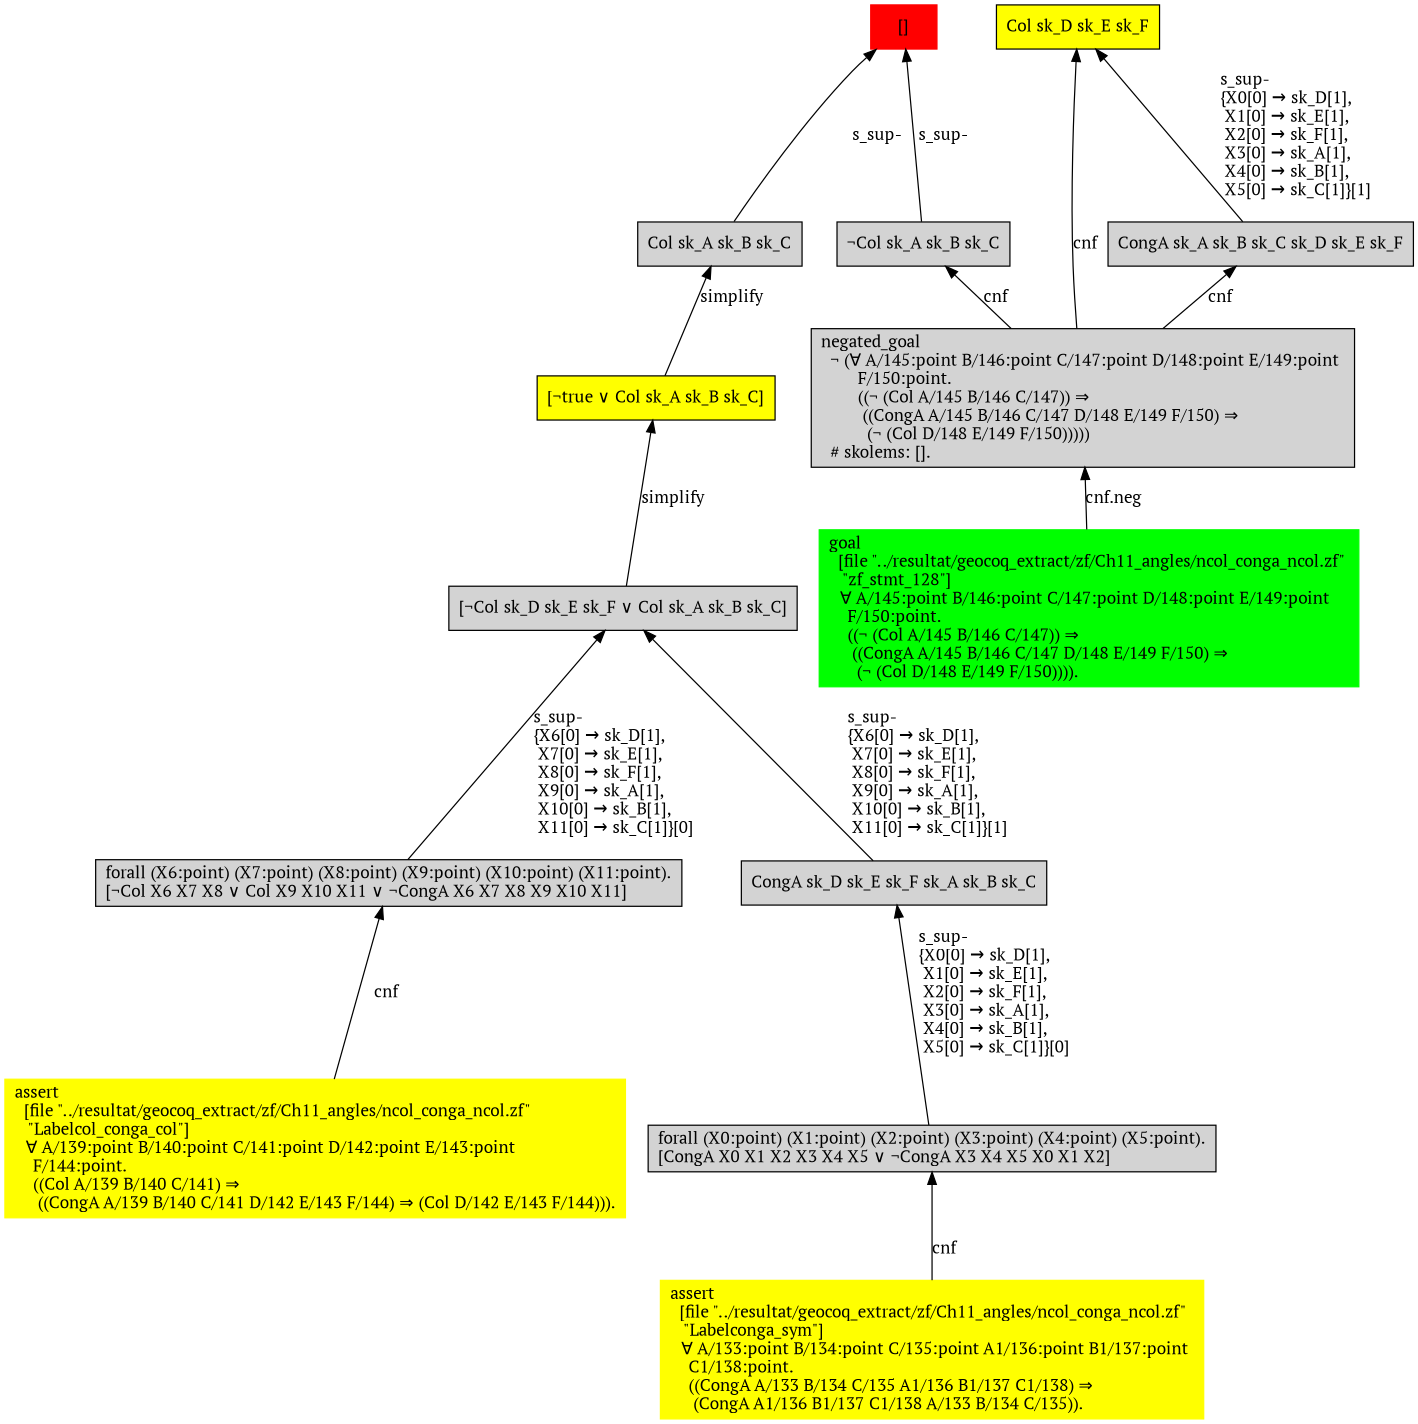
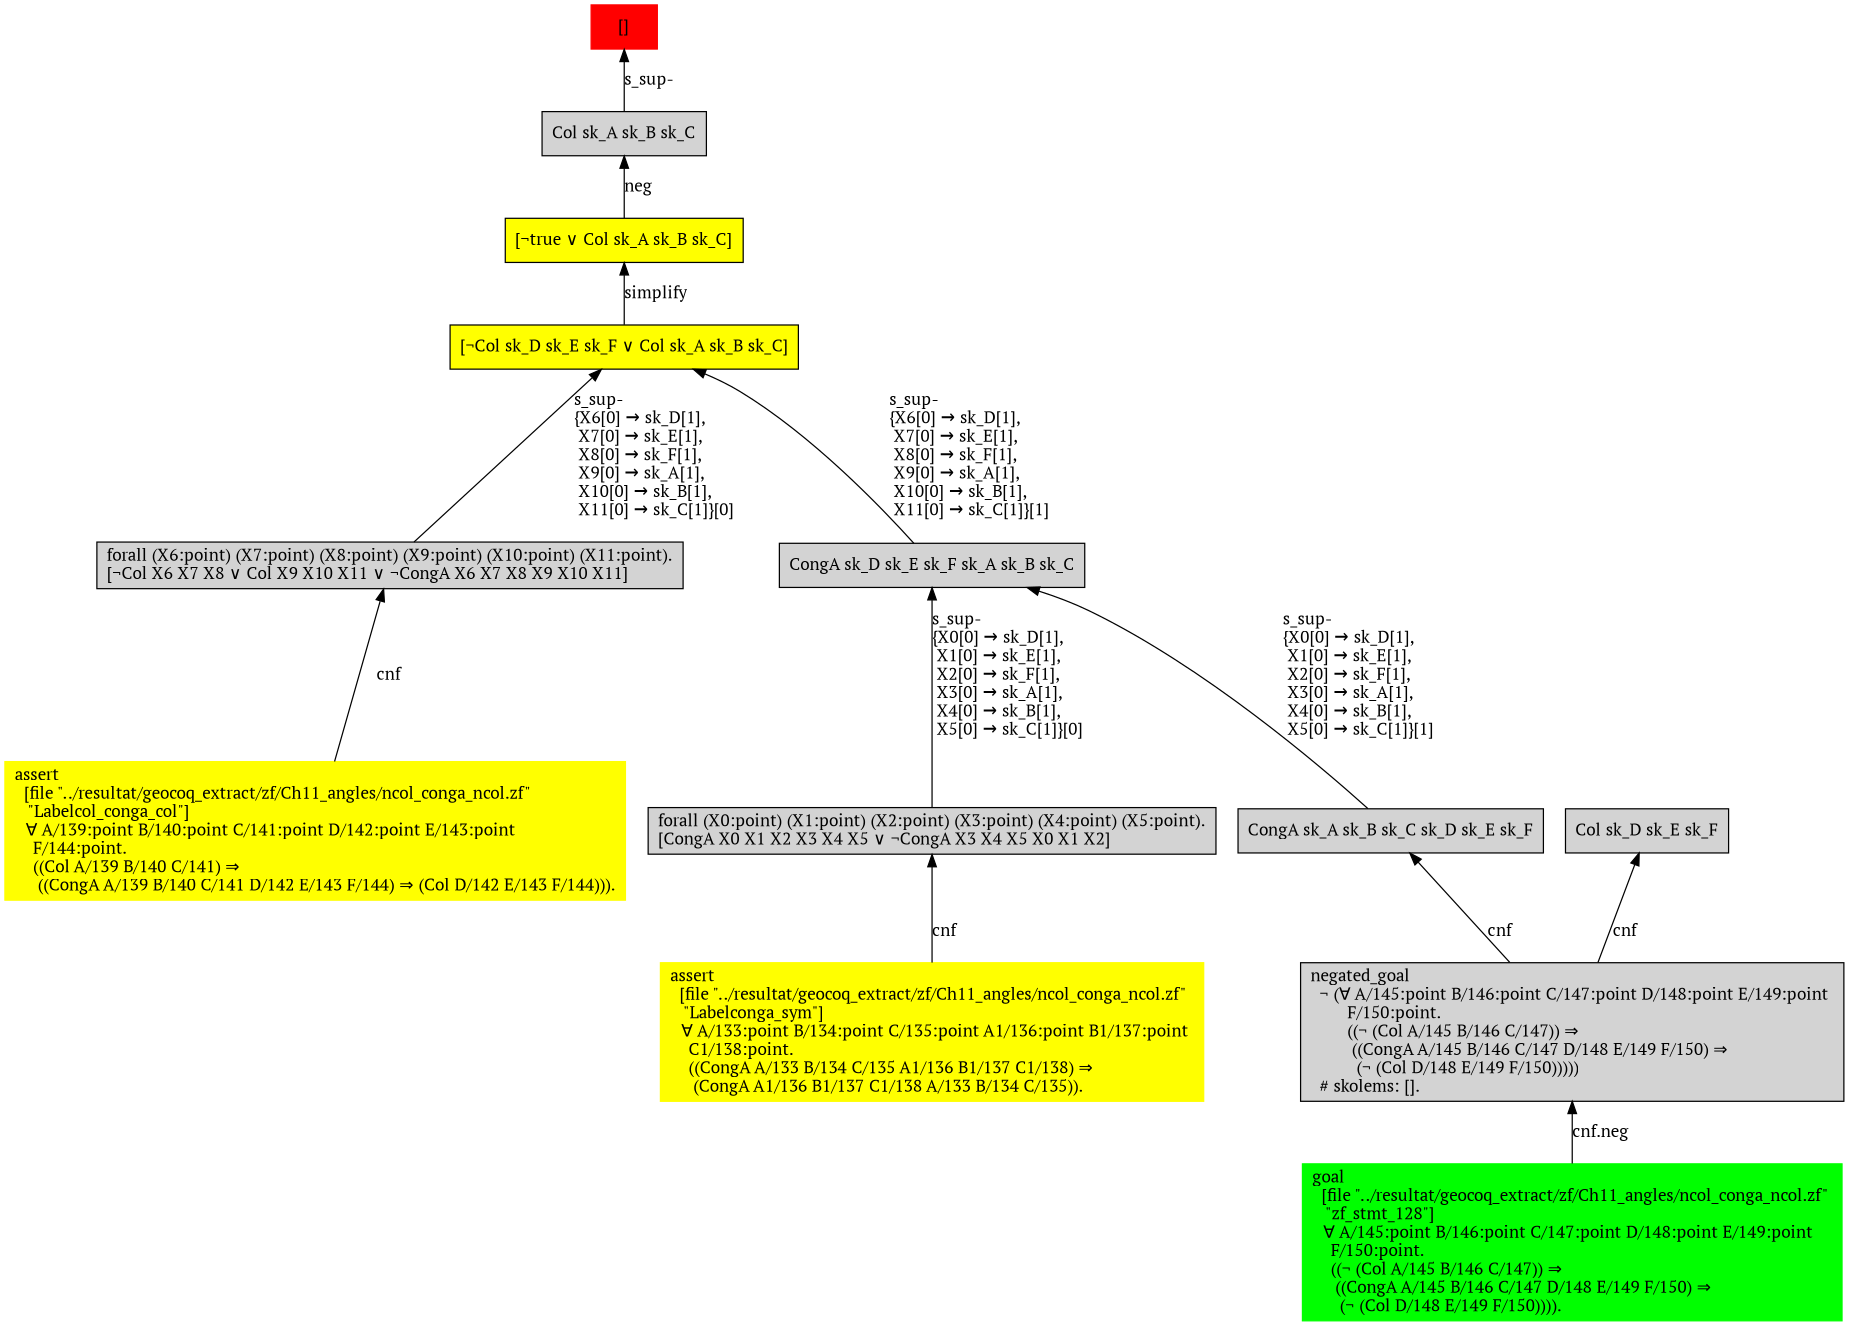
(1078, 27) -> (1647, 831)
(1173, 140) -> (1213, 685)
(923, 244) -> none
(732, 297) -> (638, 187)
(623, 608) -> (624, 347)
